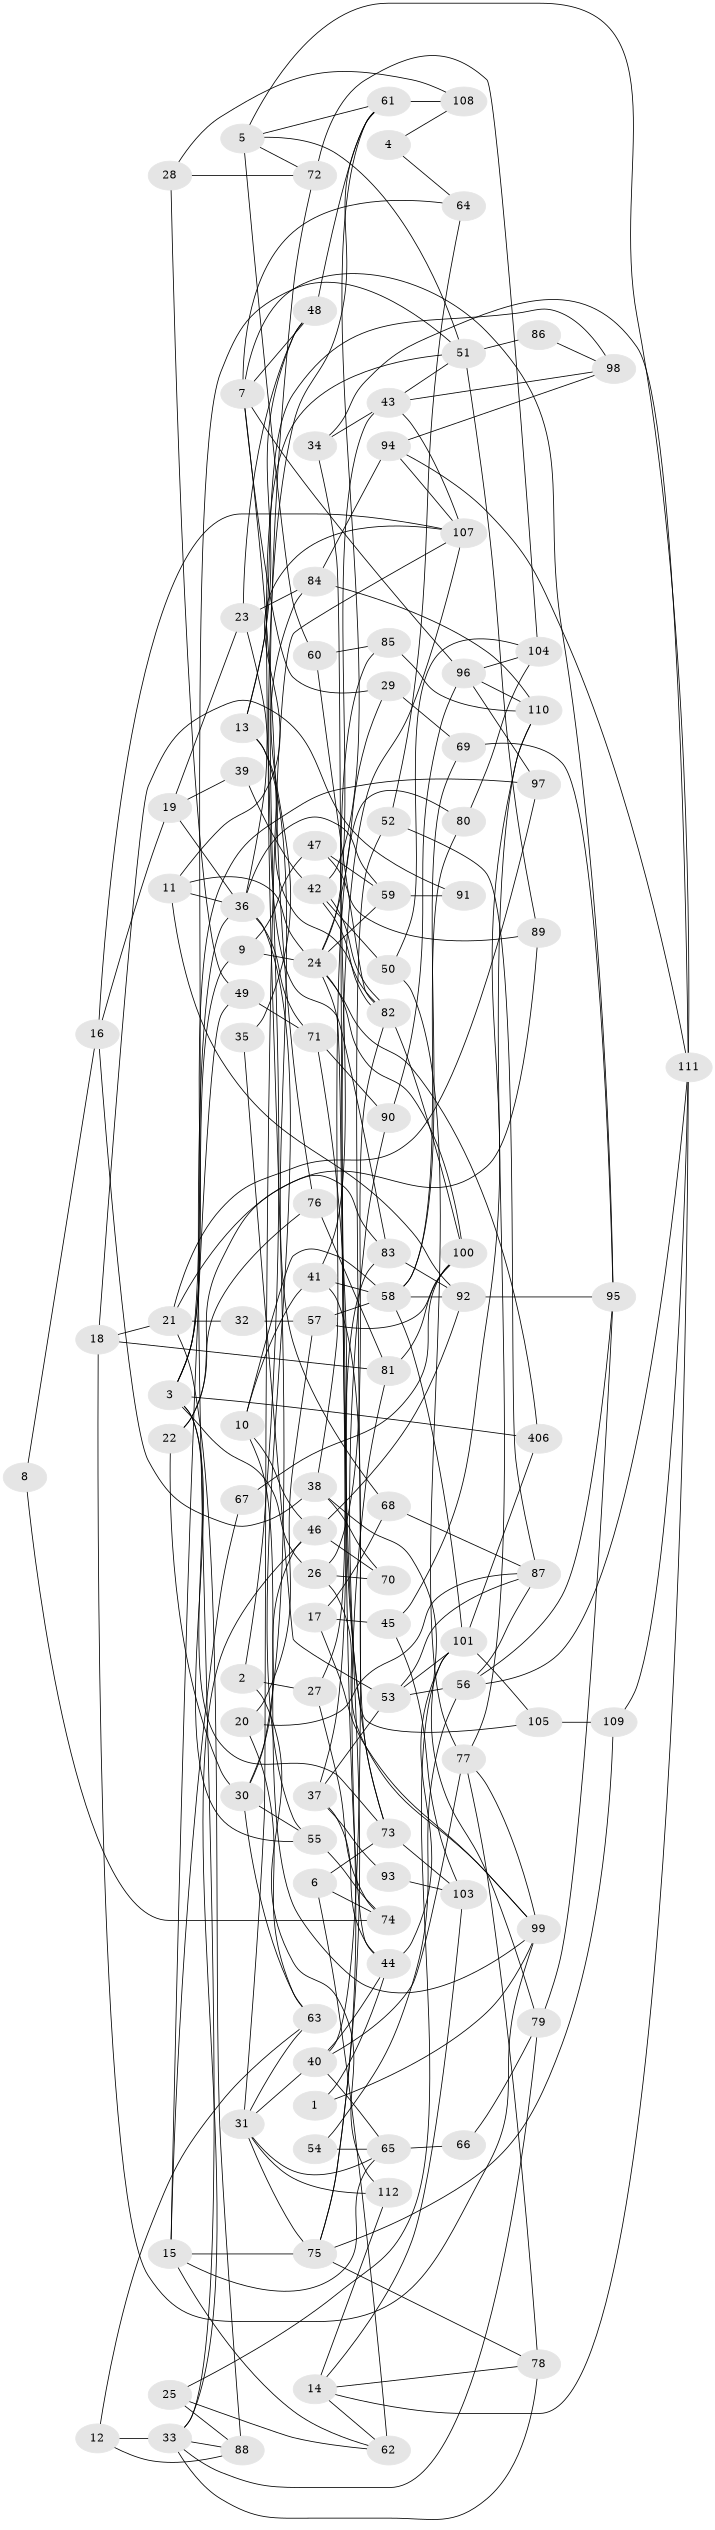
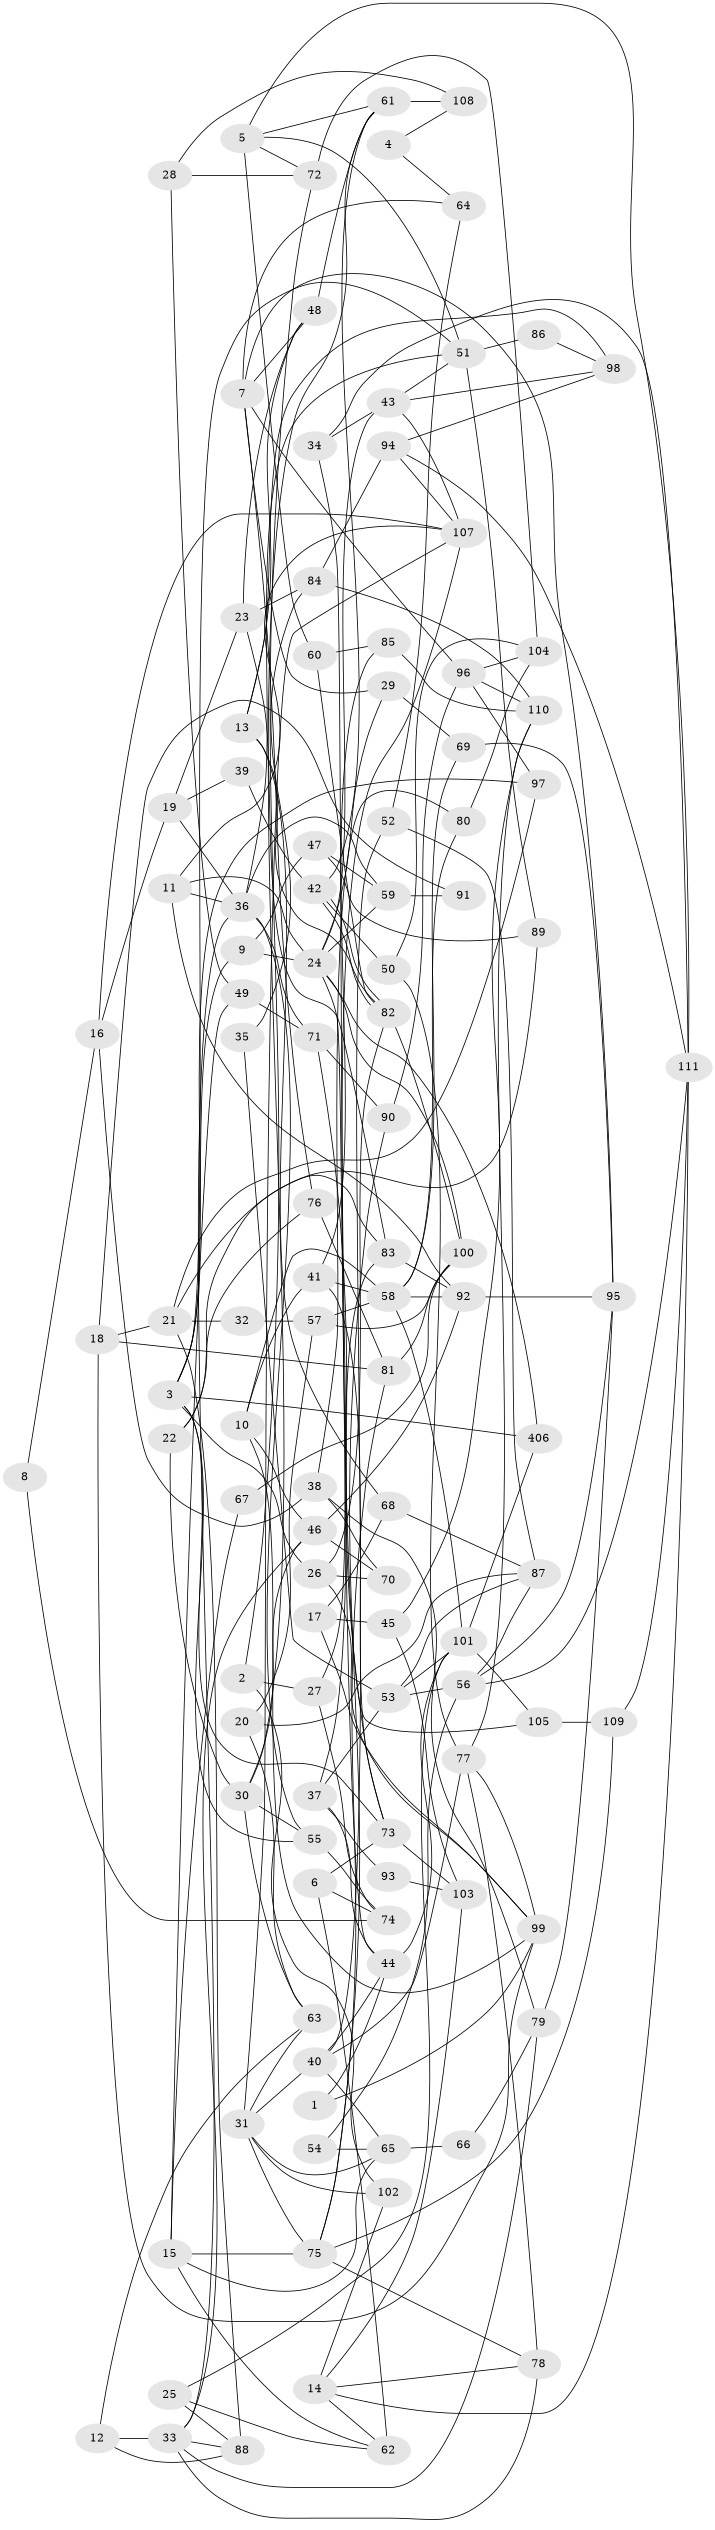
(389, 2193) -> (389, 2193)
